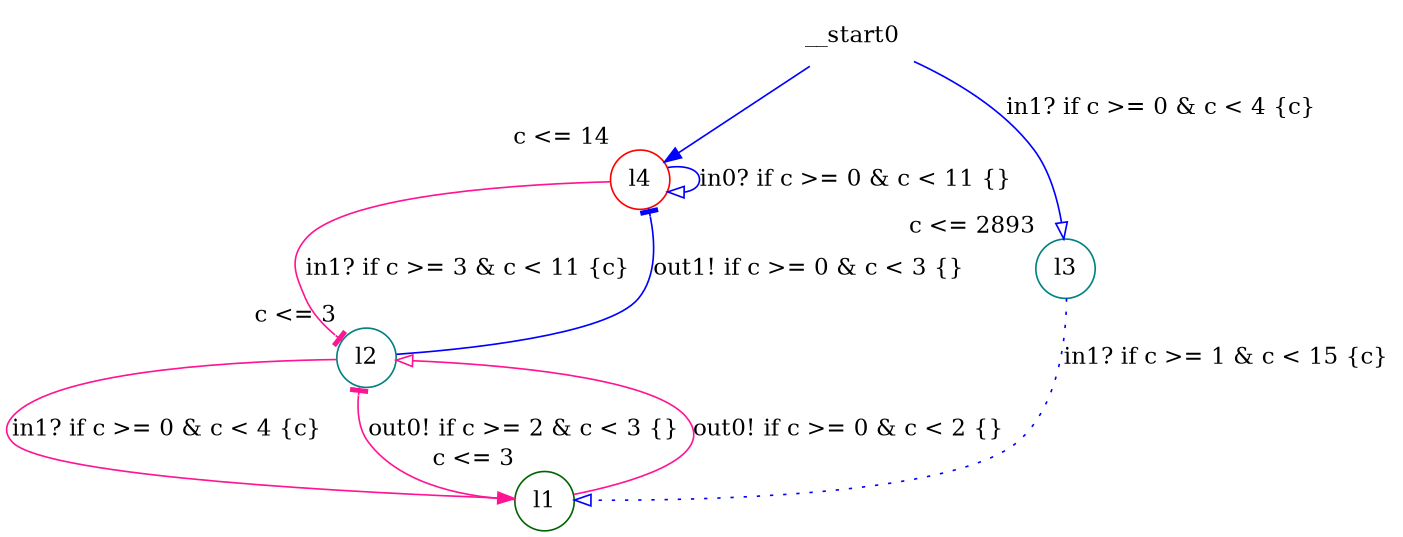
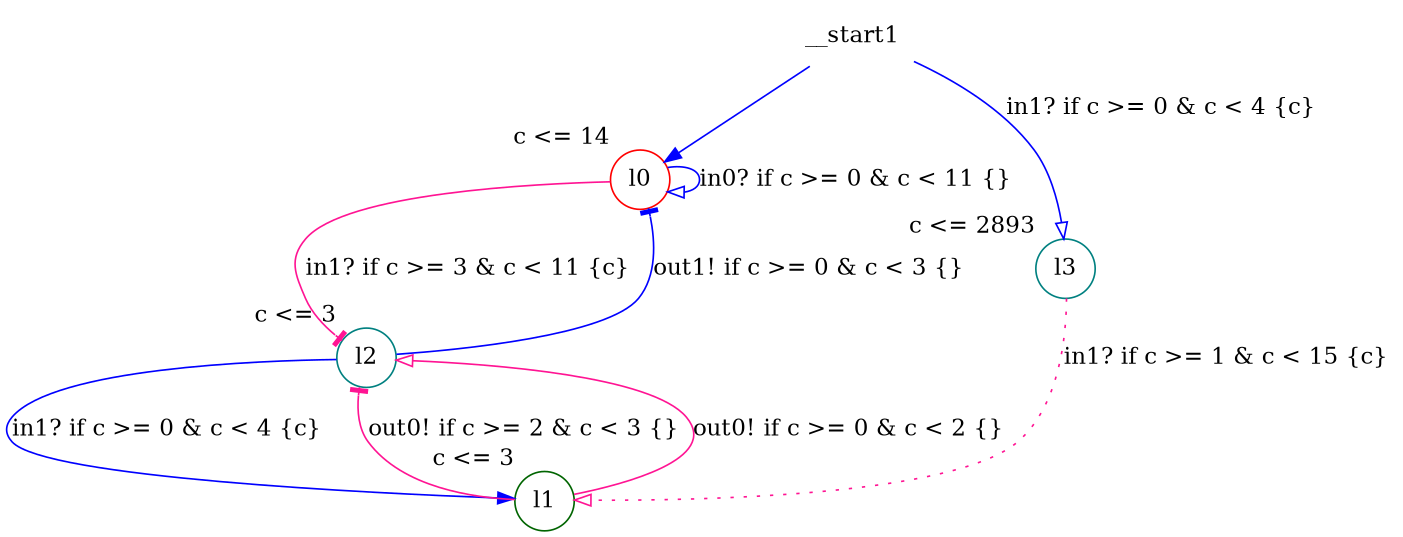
(853, 36) -> (853, 36)
(640, 180) -> (640, 180)
(73, 463) -> (73, 463)
(886, 484) -> (886, 484)
